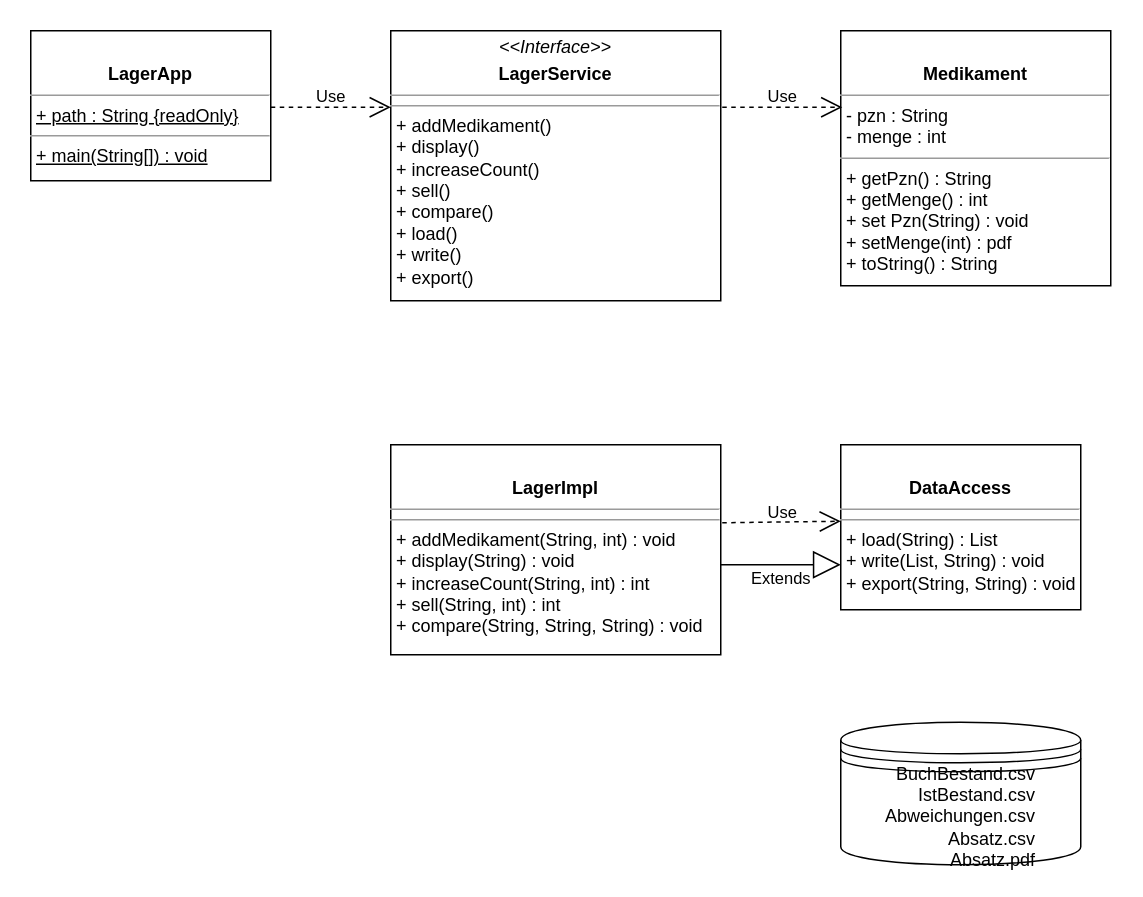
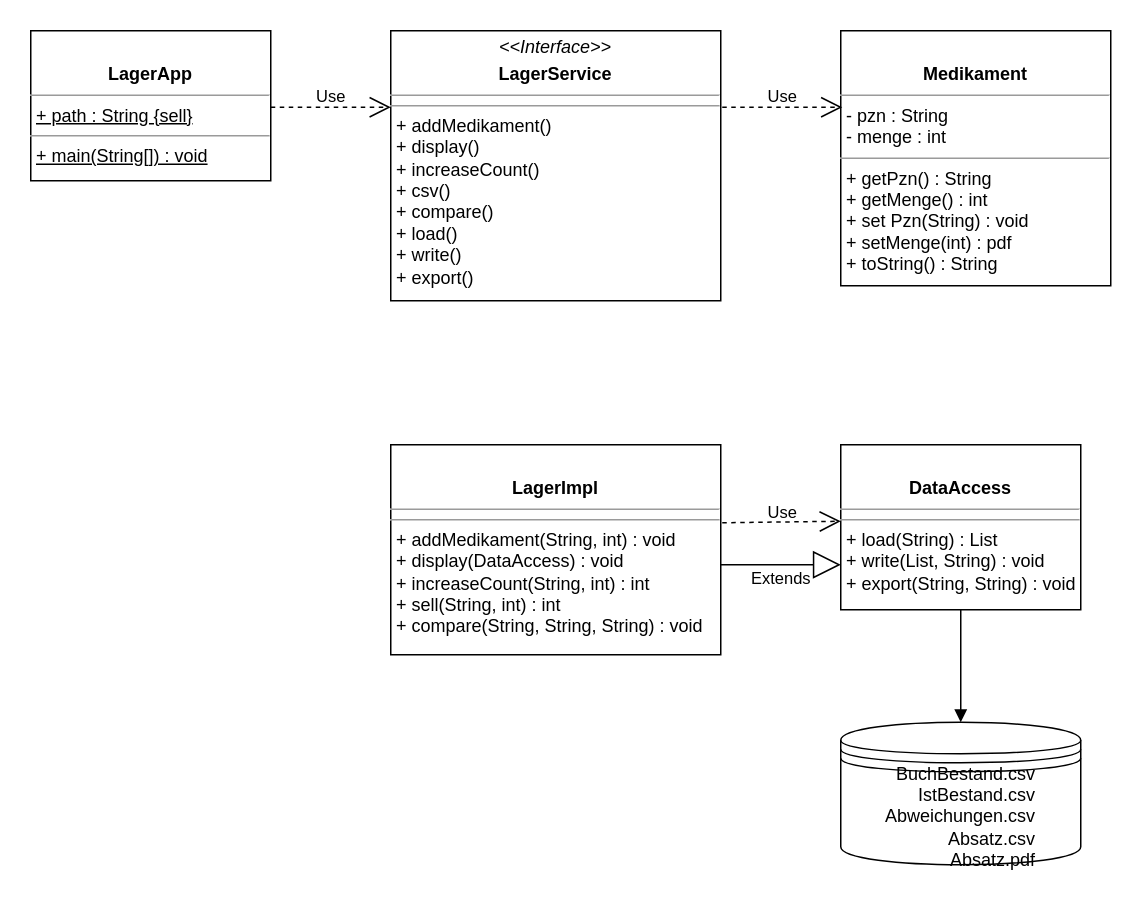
(145, 63) -> (130, 63)
(472, 139) -> (472, 139)
(564, 510) -> (564, 510)
none -> (961, 660)
